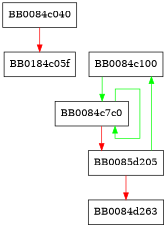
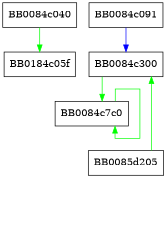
none -> (126, 15)
(40, 36) -> (40, 36)
(126, 64) -> (126, 64)
(102, 135) -> none
(126, 212) -> none
